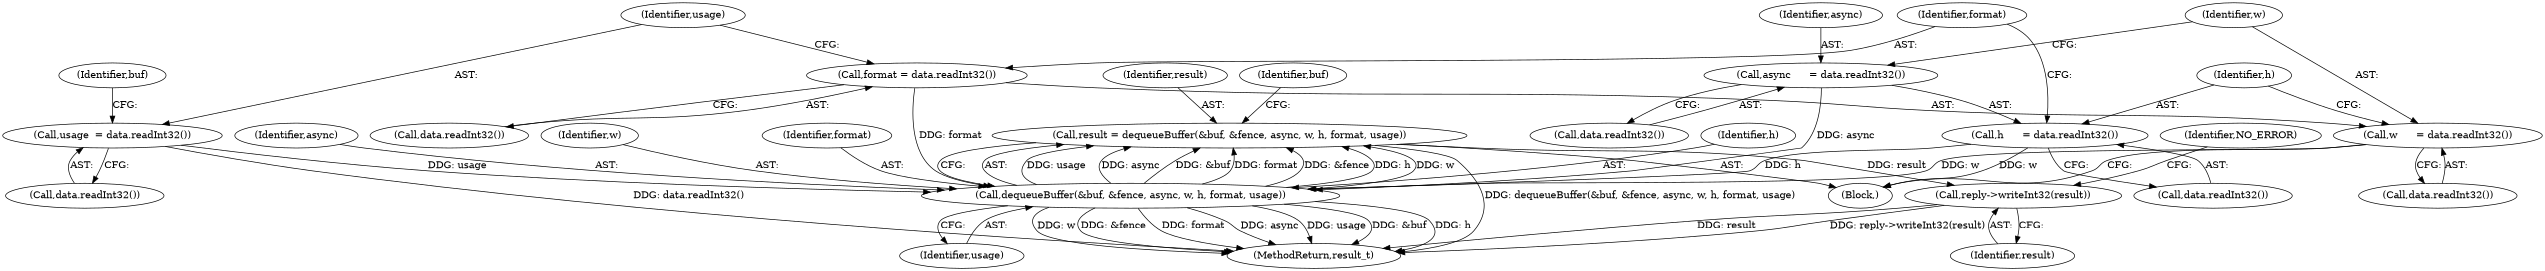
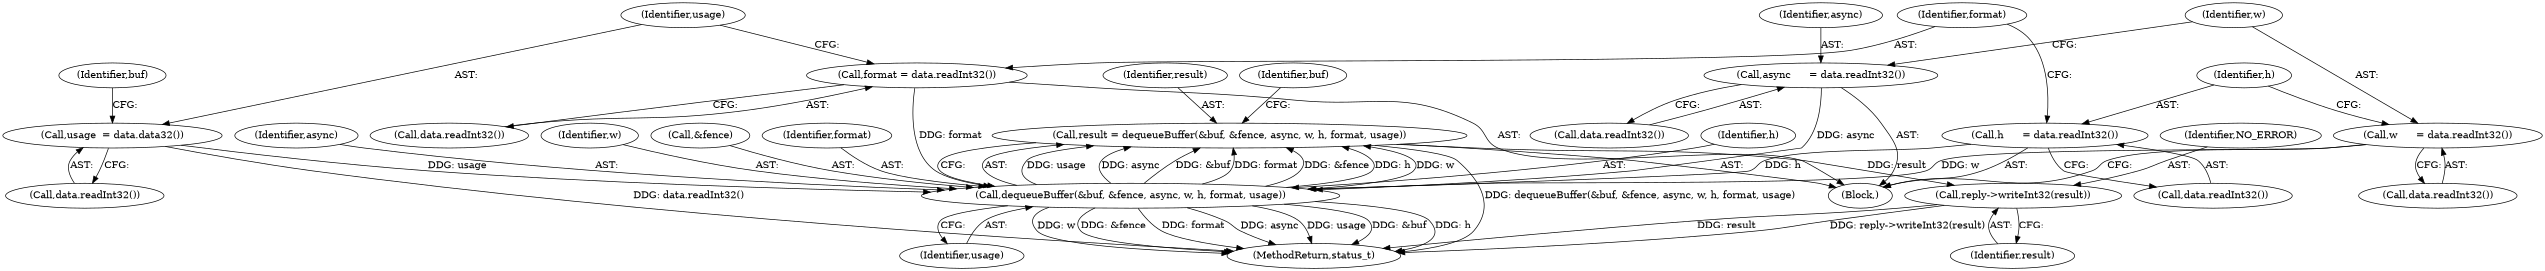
(1649, 96) -> (1433, 108)
(1954, 99) -> (1885, 128)
(112, 136) -> (112, 136)
none -> (700, 136)
(2018, 166) -> (2018, 166)
(2181, 166) -> (2181, 166)
(1314, 256) -> (1314, 256)
